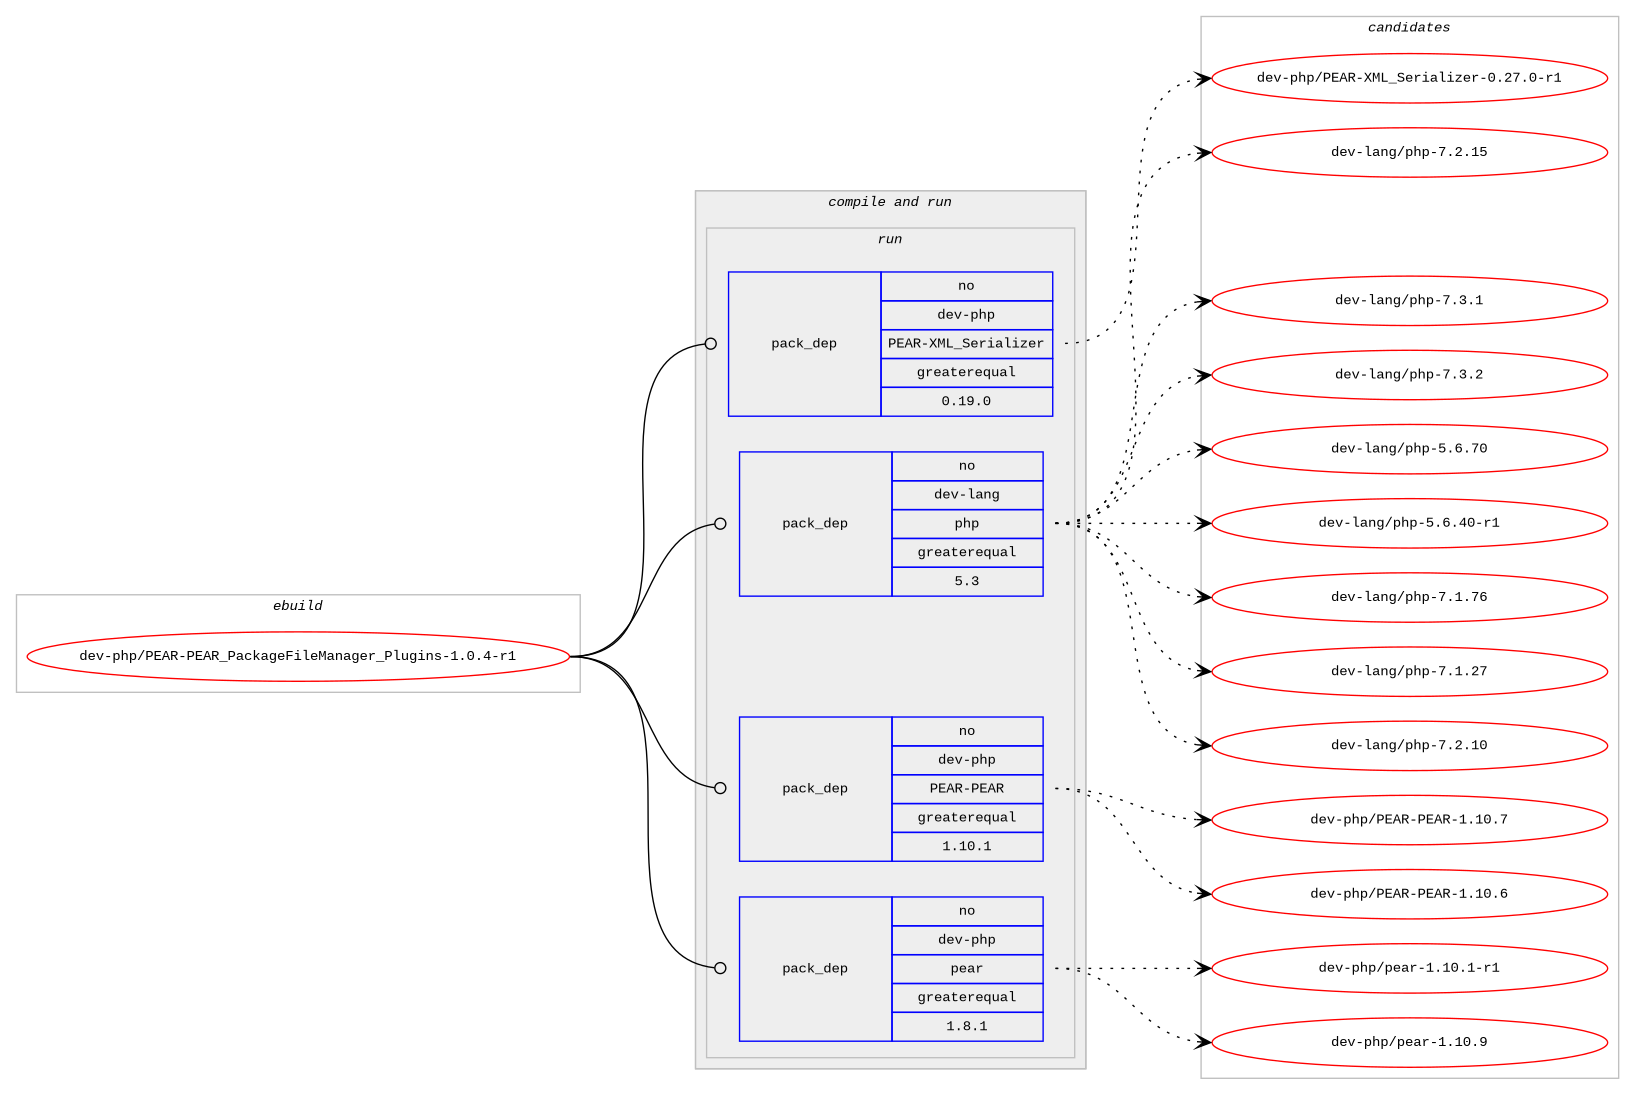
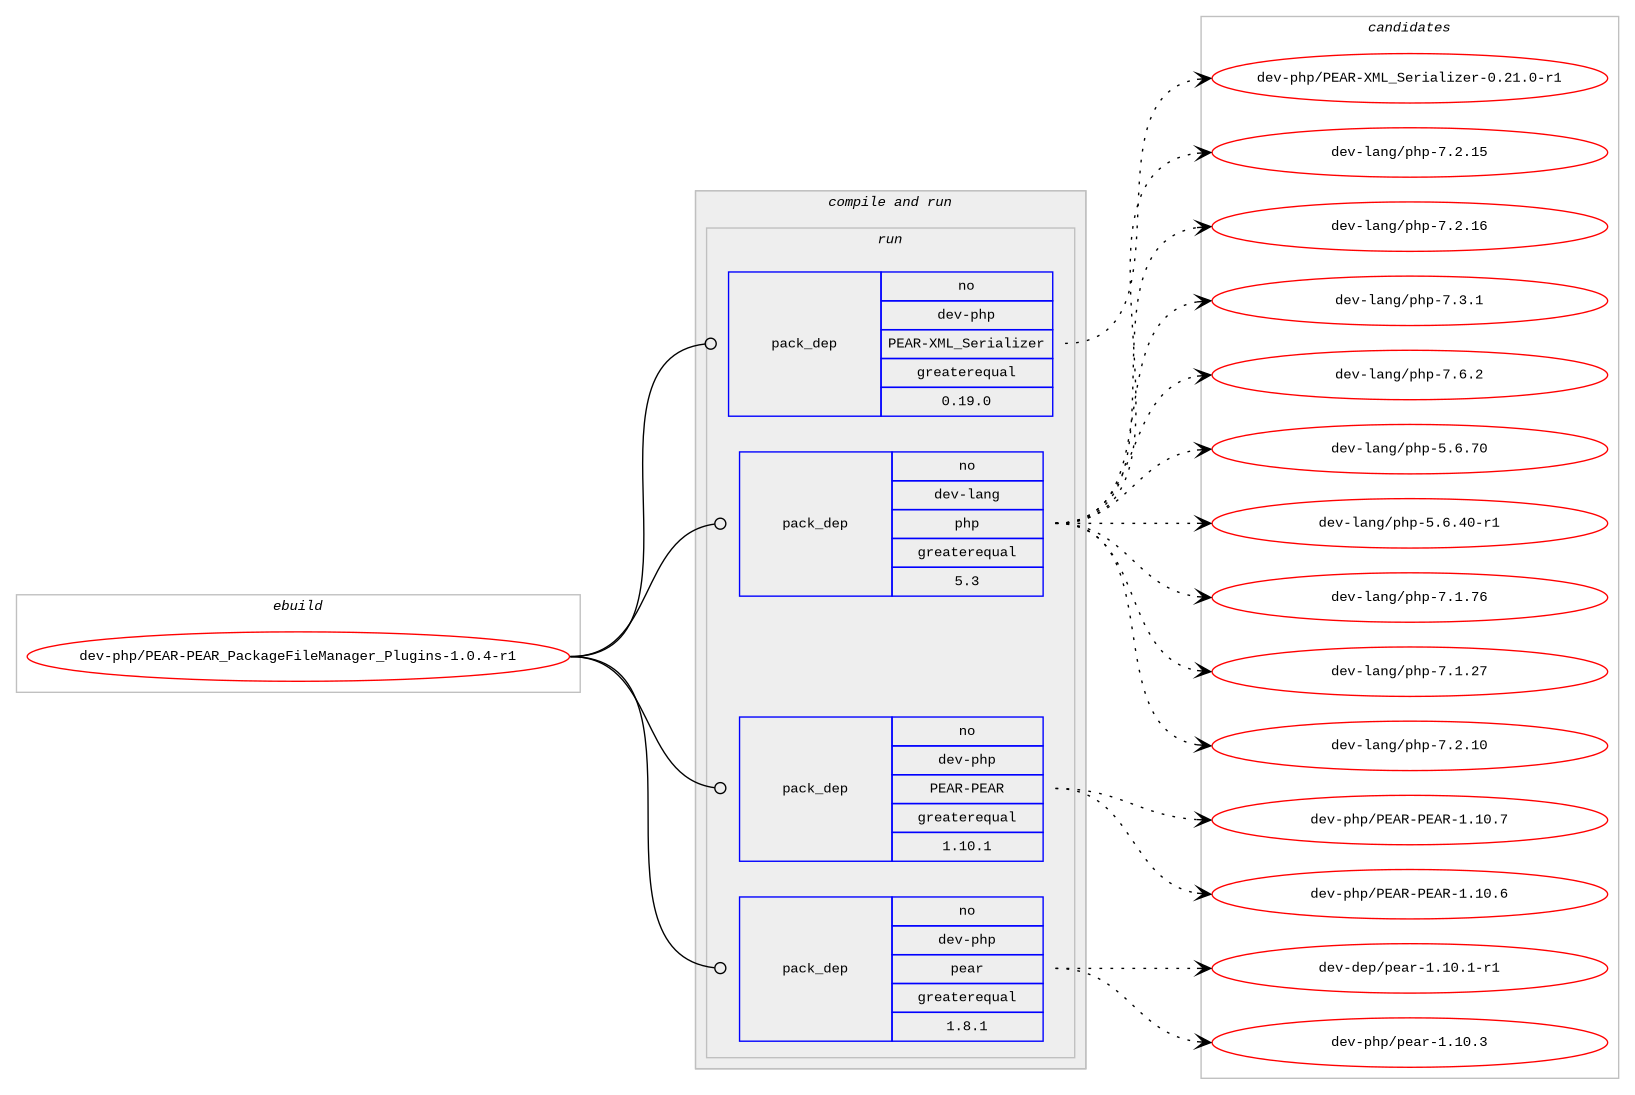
(1410, 78) -> (1410, 78)
none -> (1410, 227)
(1410, 375) -> (1410, 375)
(1410, 968) -> (1410, 968)
(1410, 1043) -> (1410, 1043)
